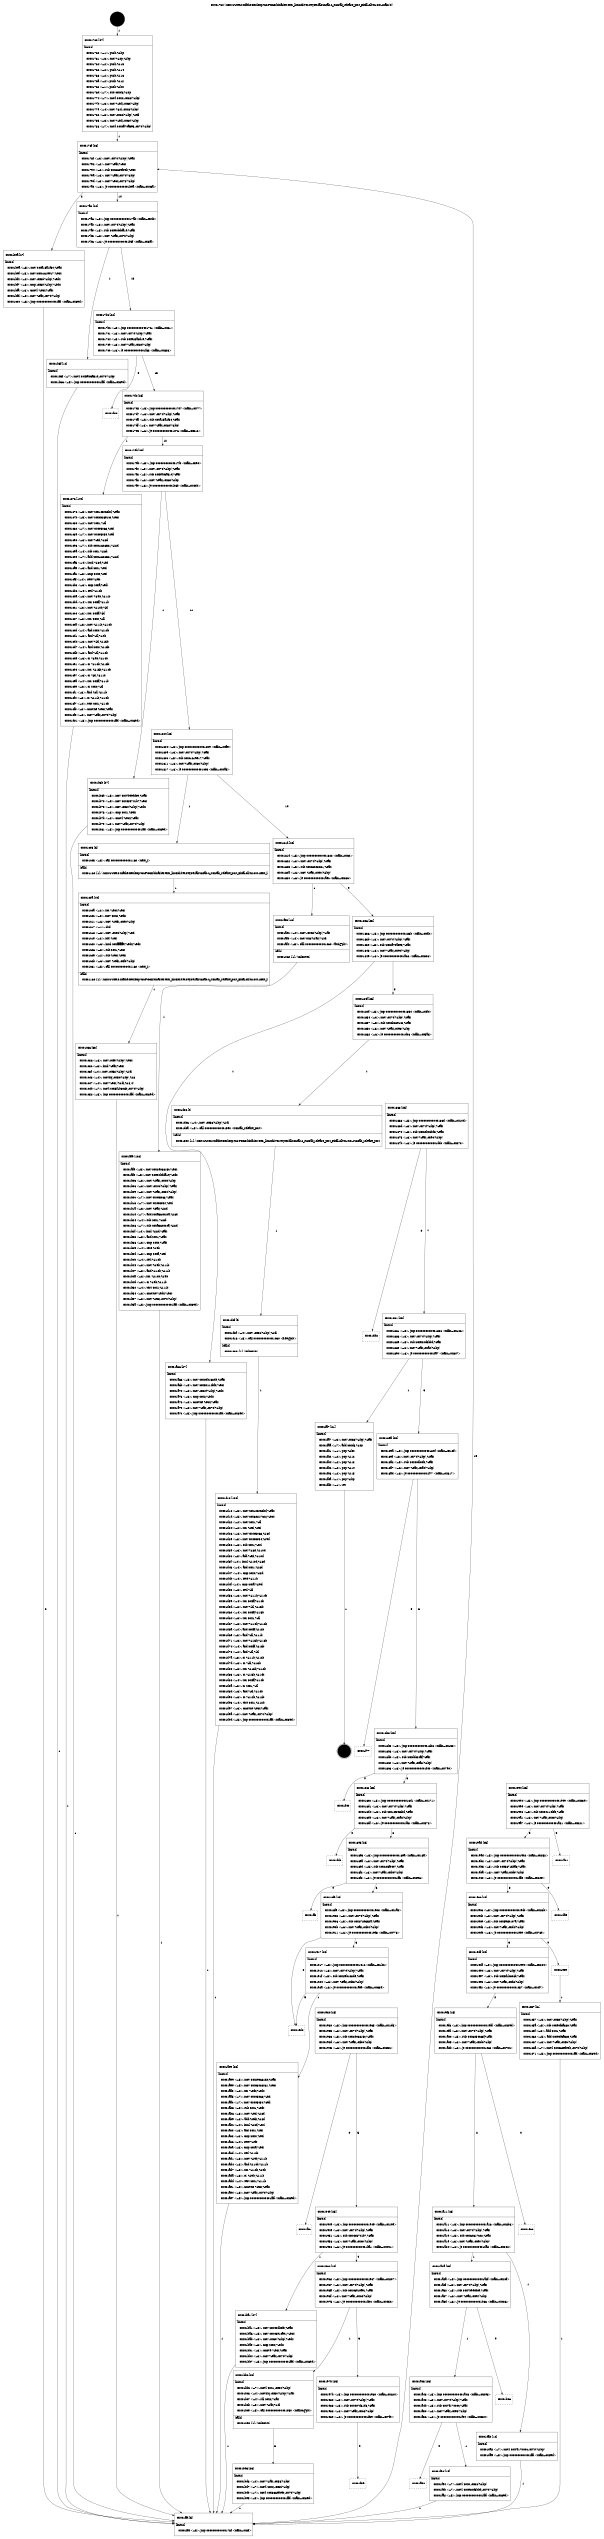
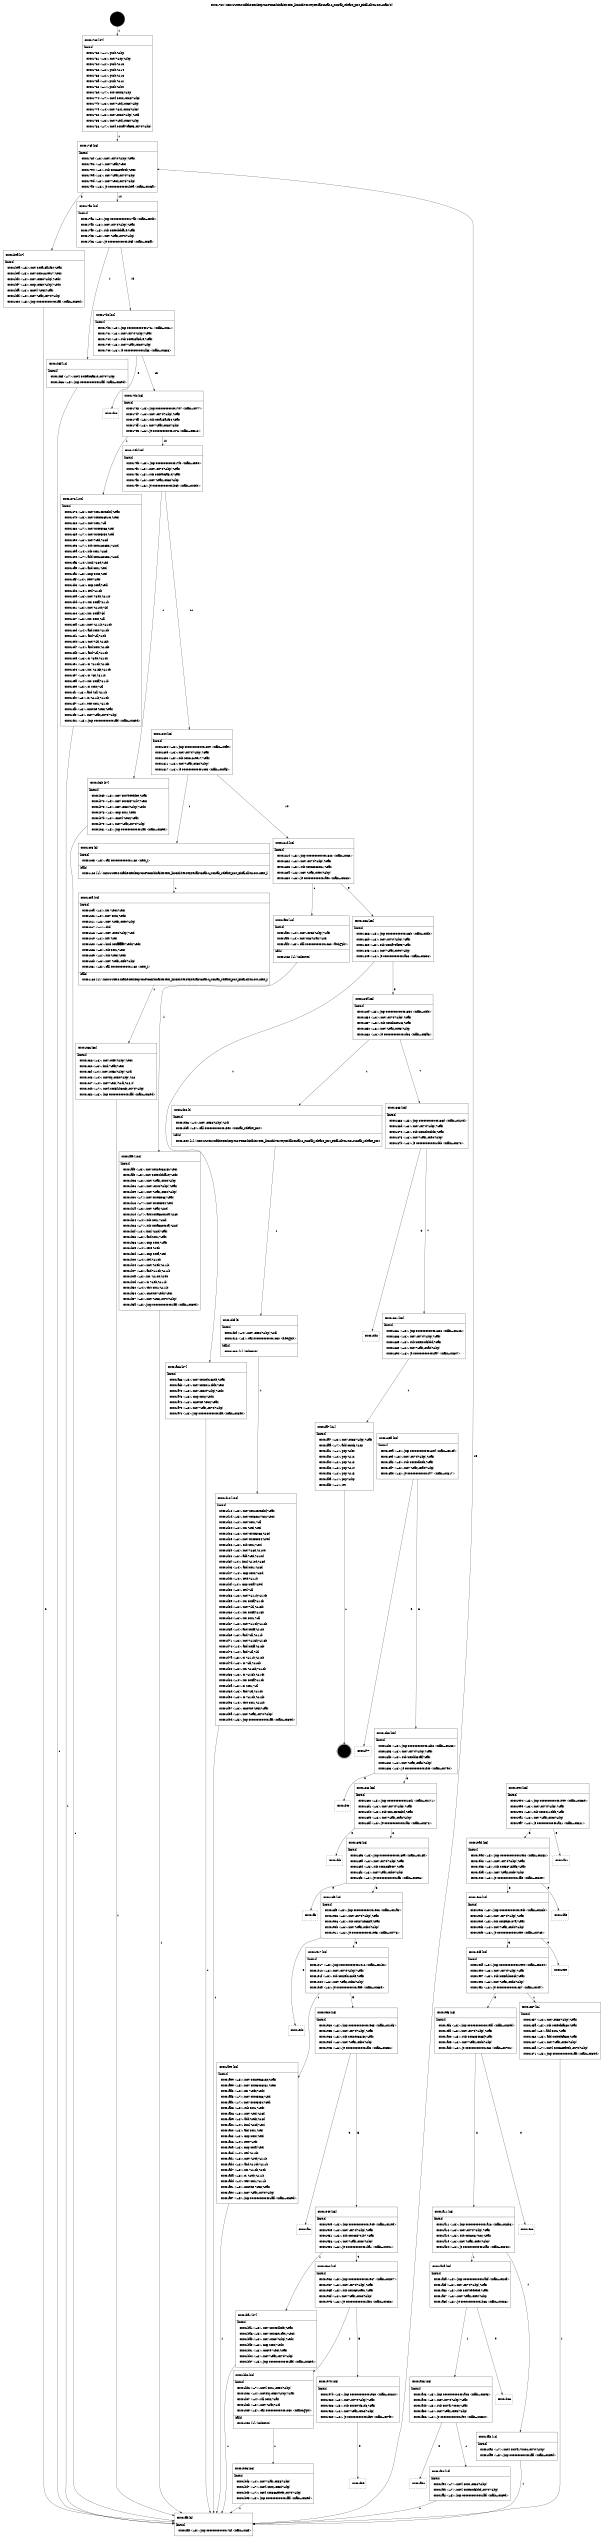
none -> (410, 1071)
(421, 1395) -> none
(560, 1988) -> (531, 1997)
(299, 2007) -> (352, 1999)
(274, 2446) -> (274, 2446)
